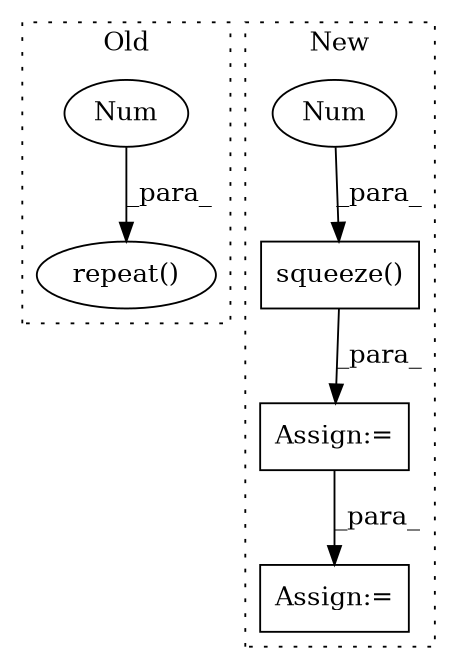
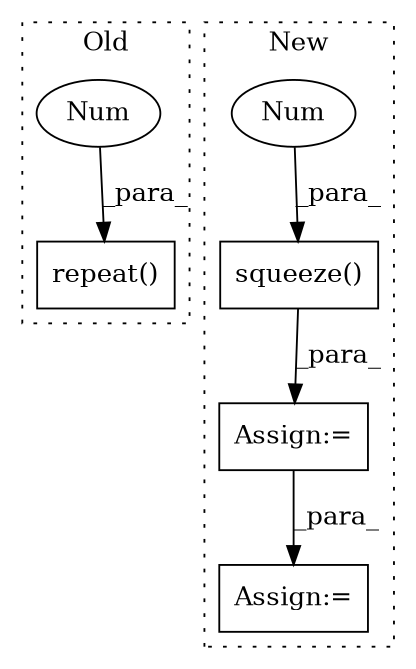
(126, 275) -> (106, 275)
